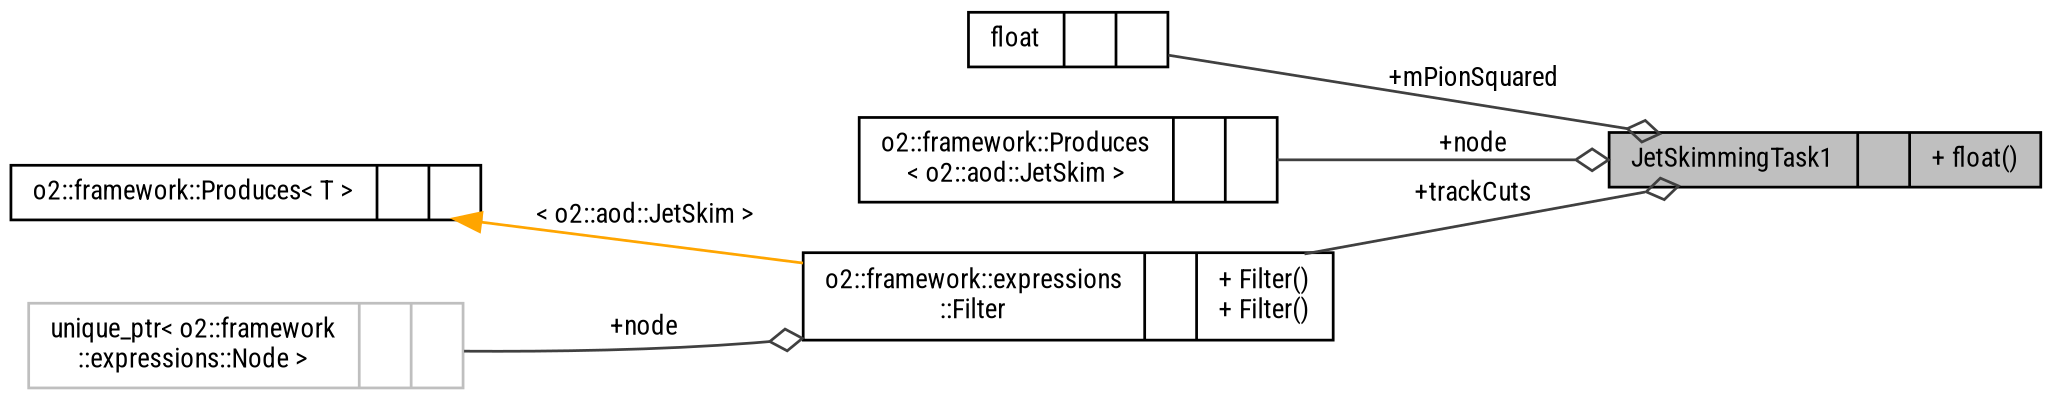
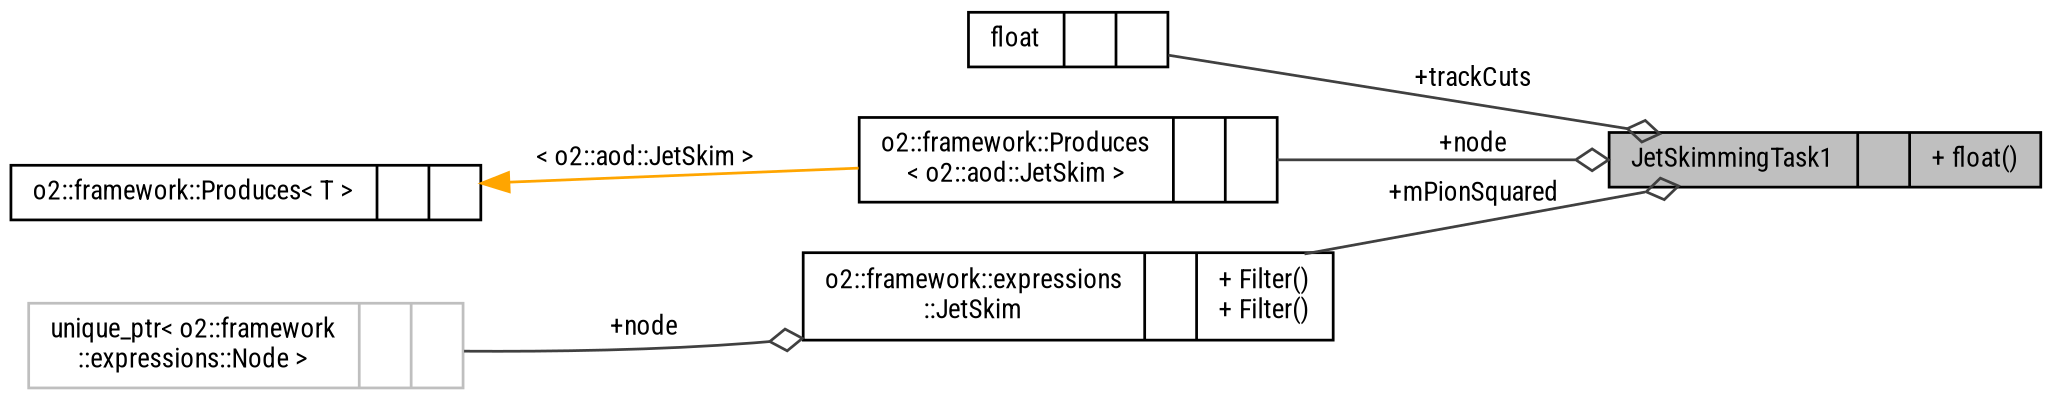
(1471, 79) -> (1471, 79)
(1471, 194) -> (1471, 194)
(642, 243) -> (684, 175)
(974, 310) -> (974, 310)
